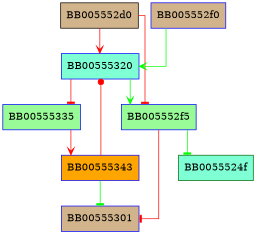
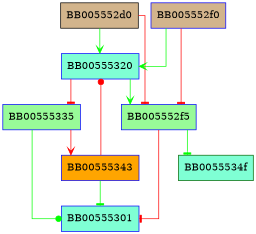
(100, 37) -> (100, 37)
none -> (181, 65)
(216, 168) -> (216, 168)
none -> (32, 186)
(100, 219) -> (100, 219)
